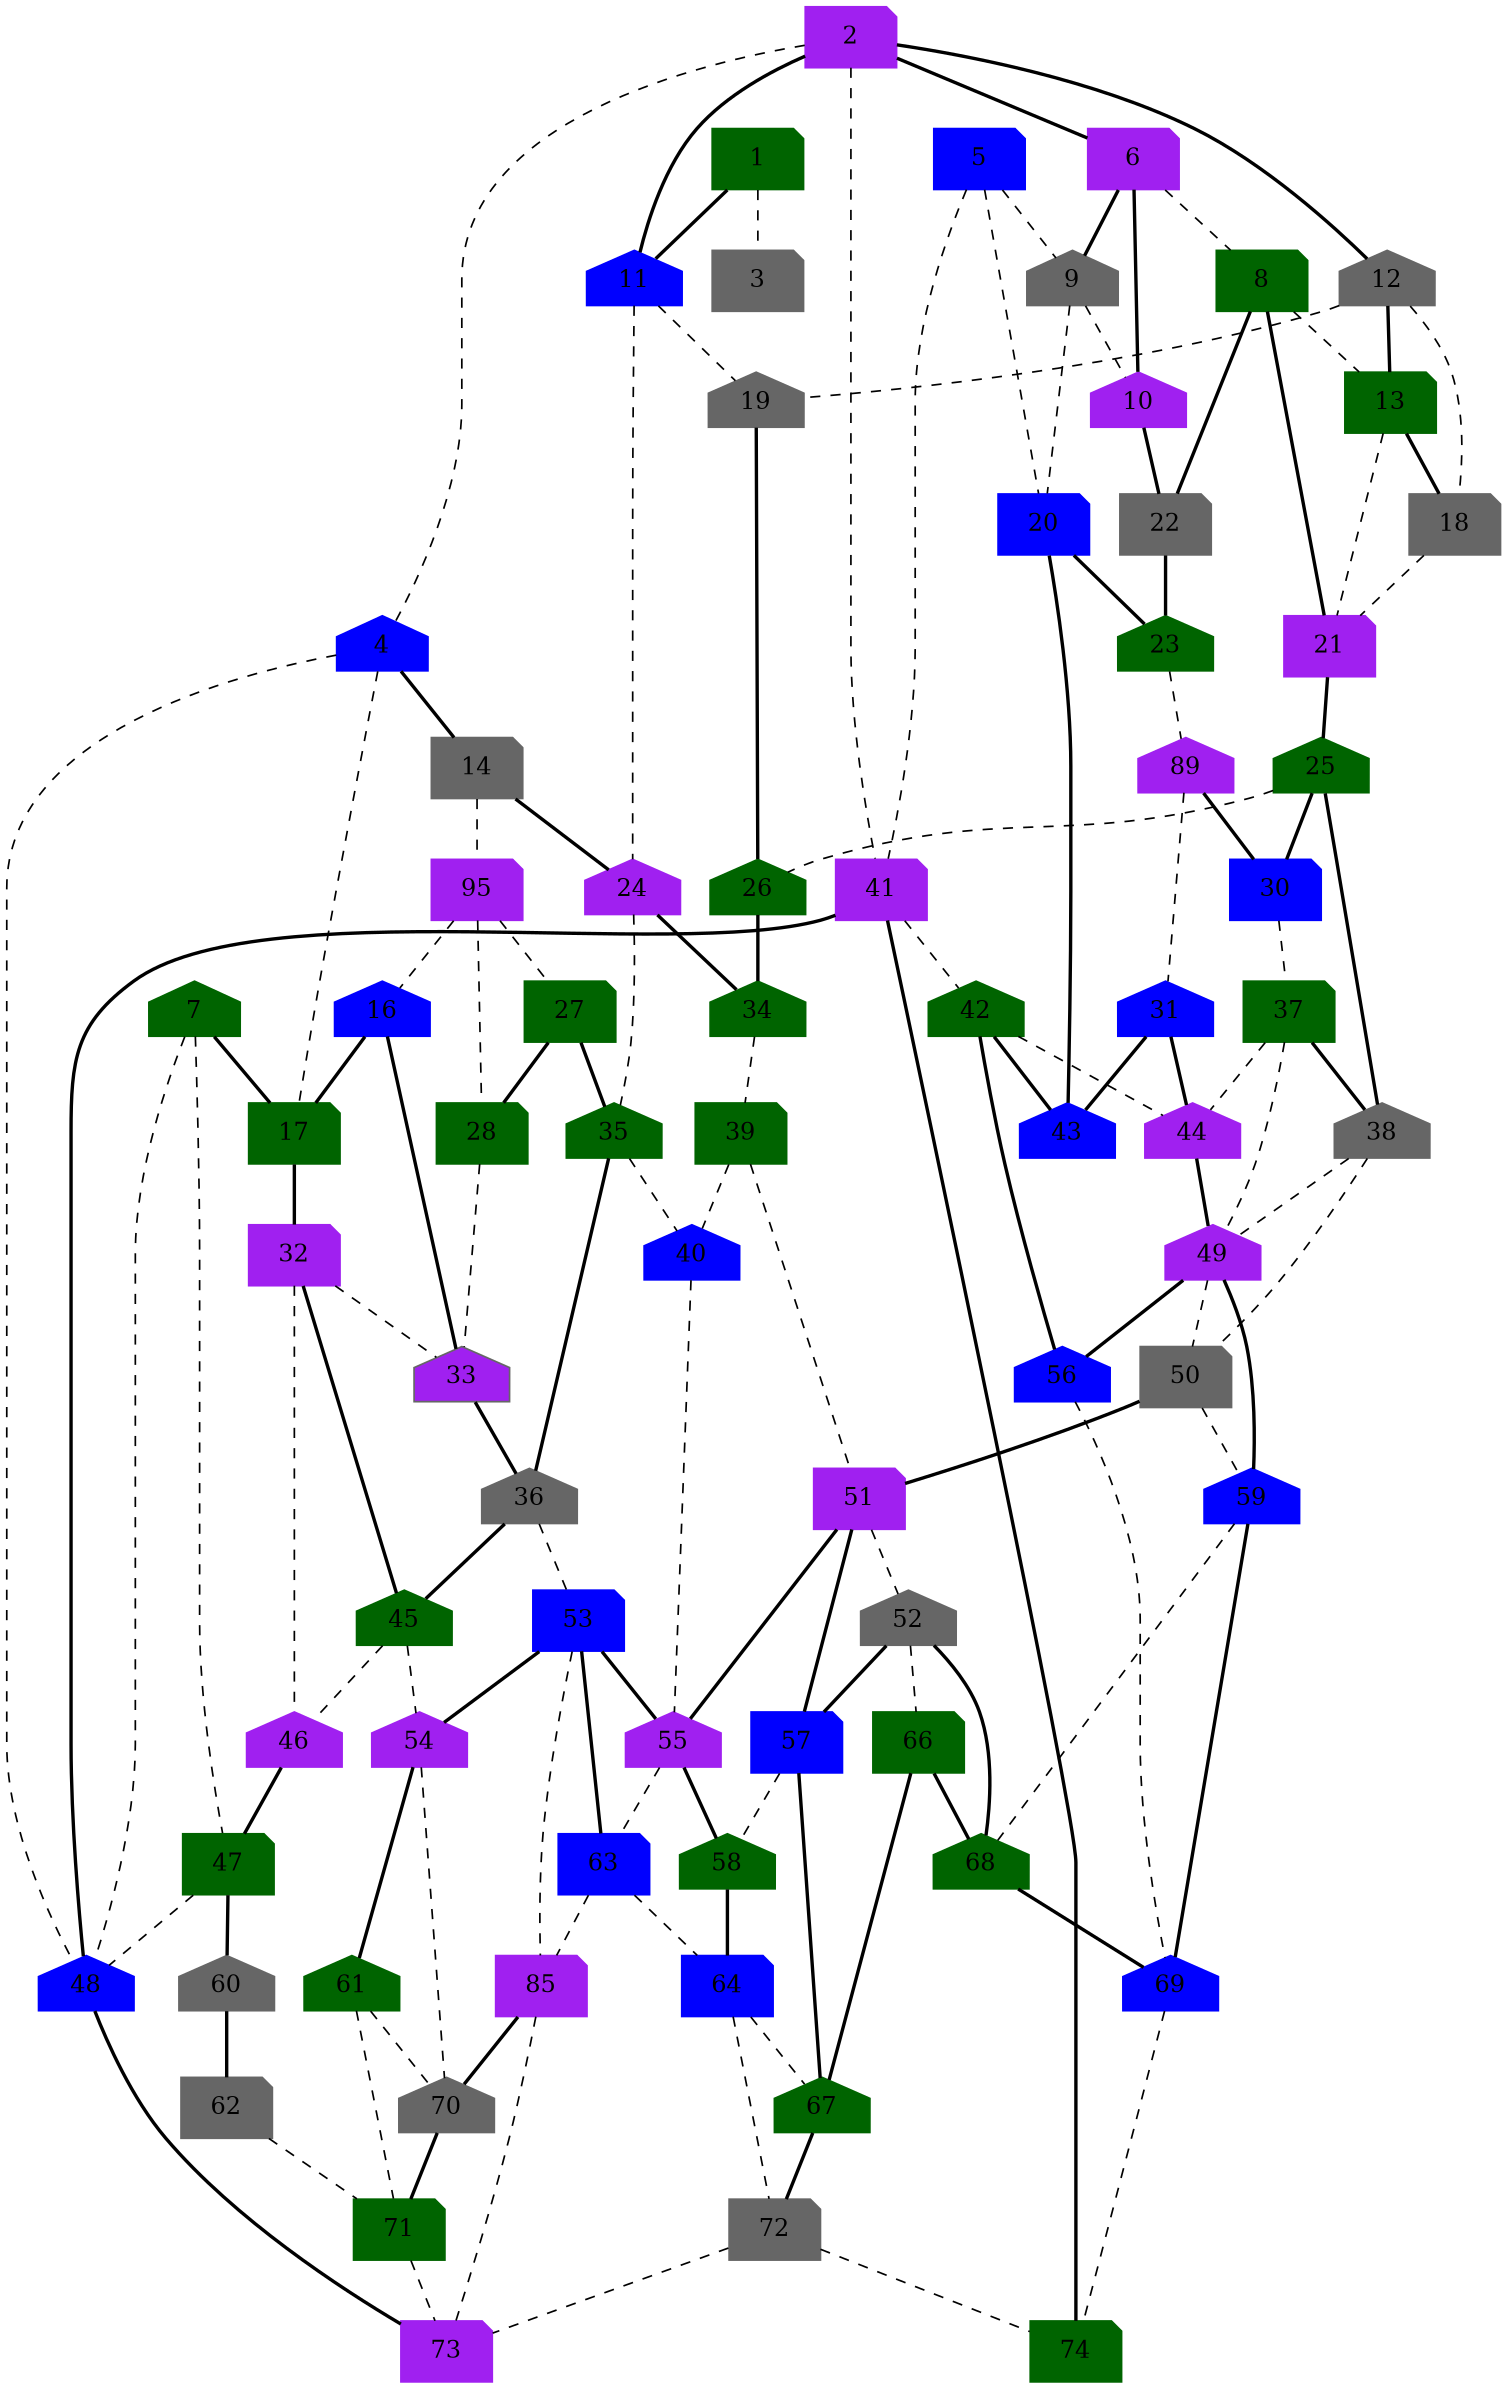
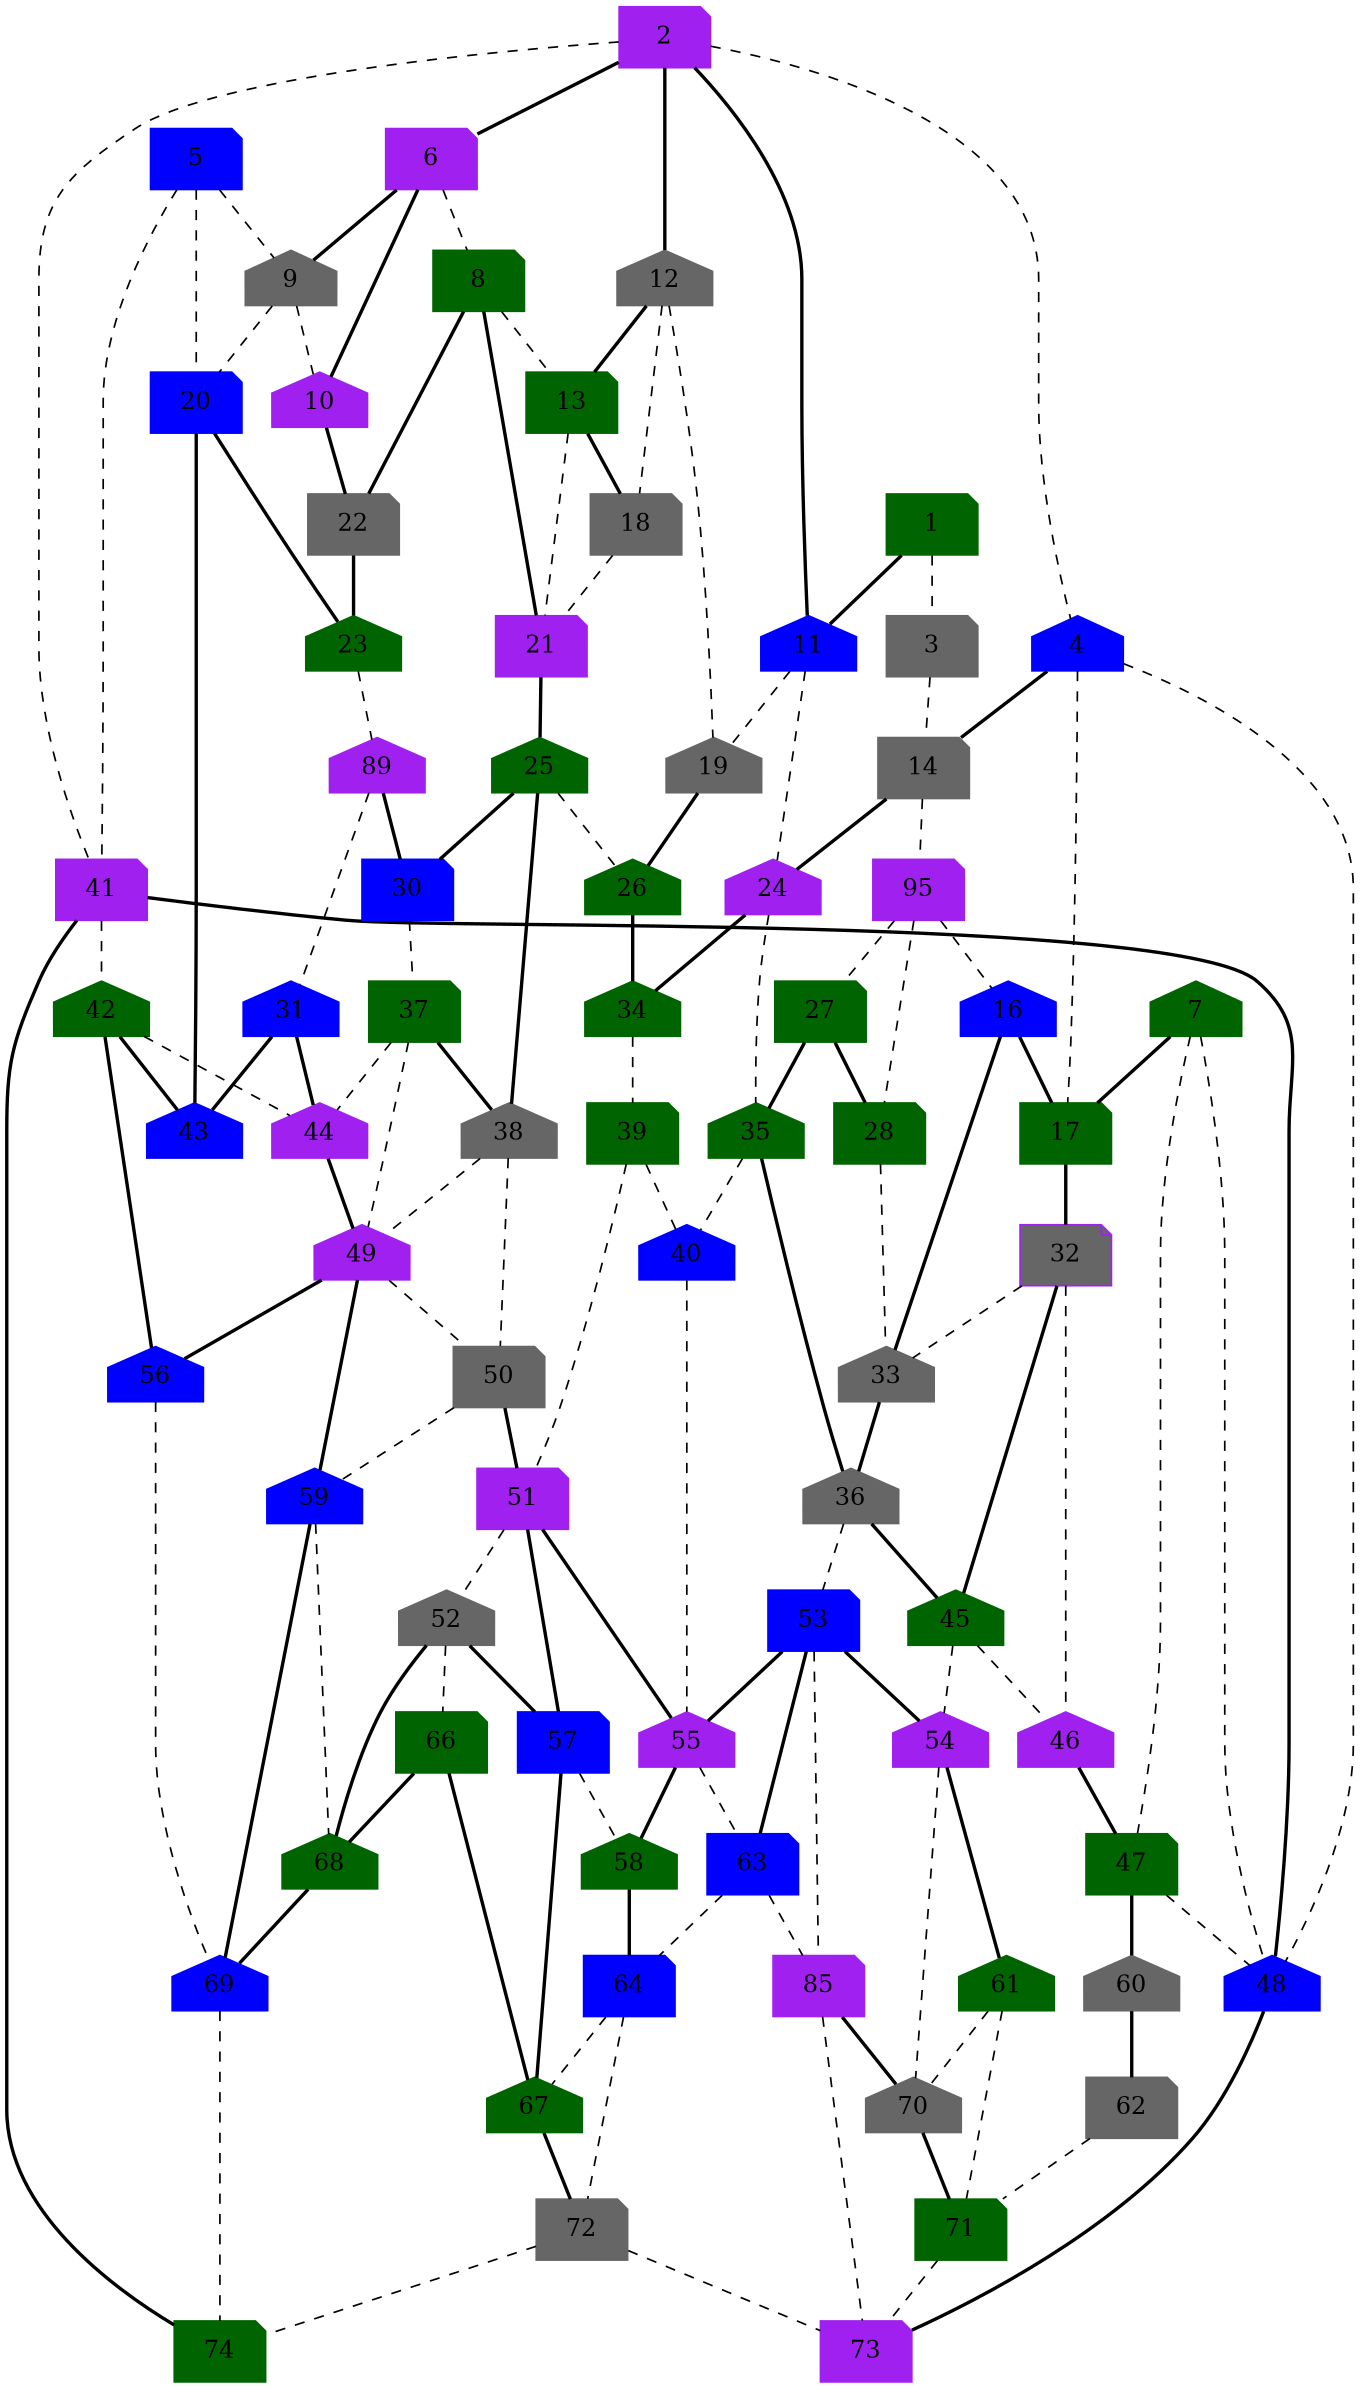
none -> (928, 707)
(294, 1255) -> (1066, 1255)
(462, 1377) -> (886, 1377)
